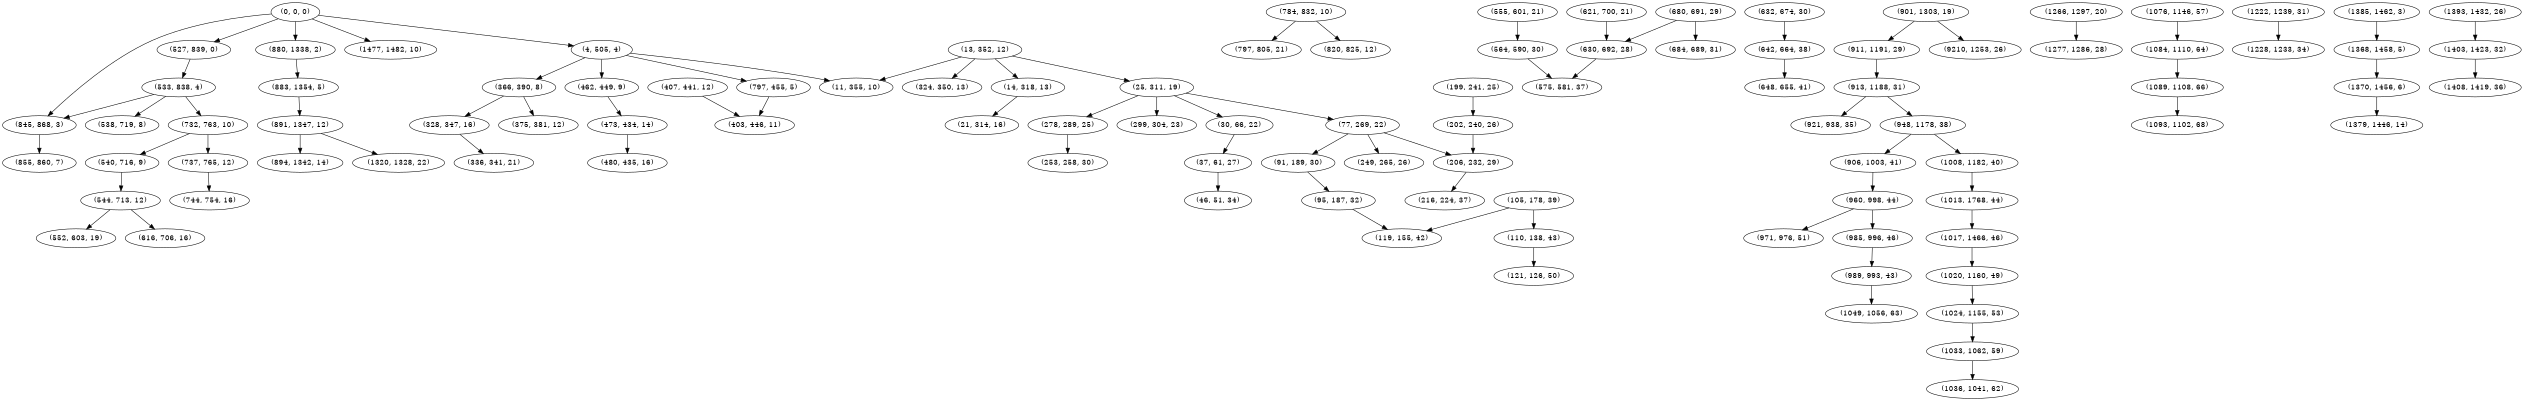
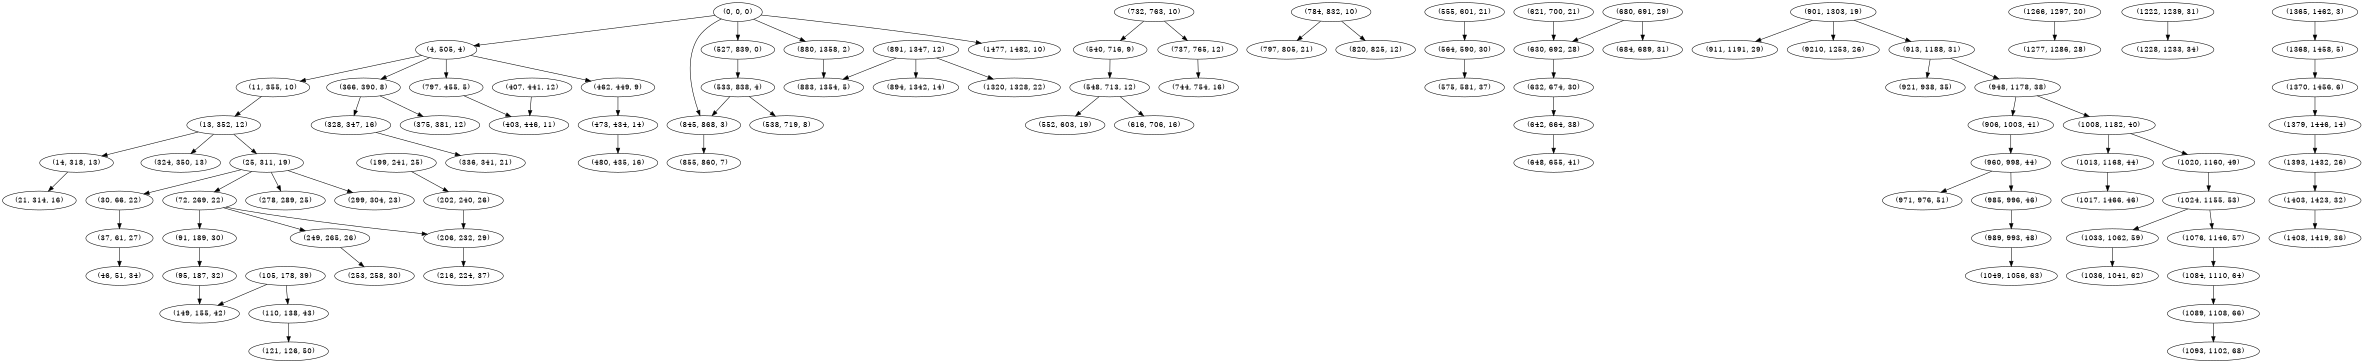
(2377, 12) -> (2315, 12)
(295, 50) -> (824, 50)
(1877, 66) -> (1880, 30)
(1586, 67) -> (1554, 66)
(923, 68) -> (250, 105)
(192, 104) -> none
(299, 104) -> (872, 68)
(1363, 125) -> (200, 201)
(1068, 141) -> (350, 255)
none -> (2315, 141)
(121, 201) -> (1110, 87)
(1972, 201) -> (2108, 163)
none -> (2211, 217)
(1402, 238) -> (200, 314)
(1972, 255) -> (2156, 143)
(1871, 276) -> (2011, 238)
